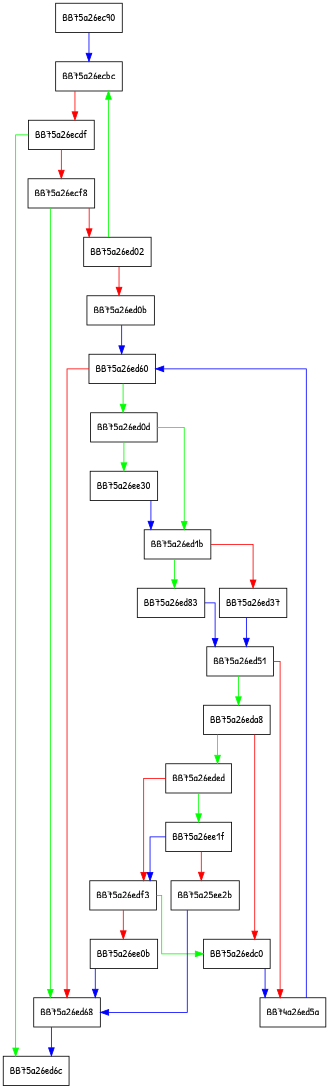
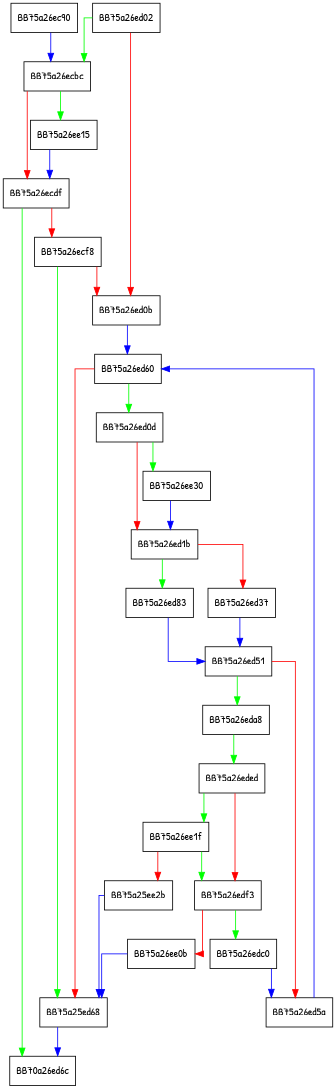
none -> (64, 135)
(89, 218) -> (97, 277)
(184, 461) -> (137, 482)
(255, 833) -> none
(150, 847) -> (202, 862)
(67, 1012) -> (74, 1012)
(293, 1012) -> (299, 1012)
(36, 1071) -> (43, 1071)
